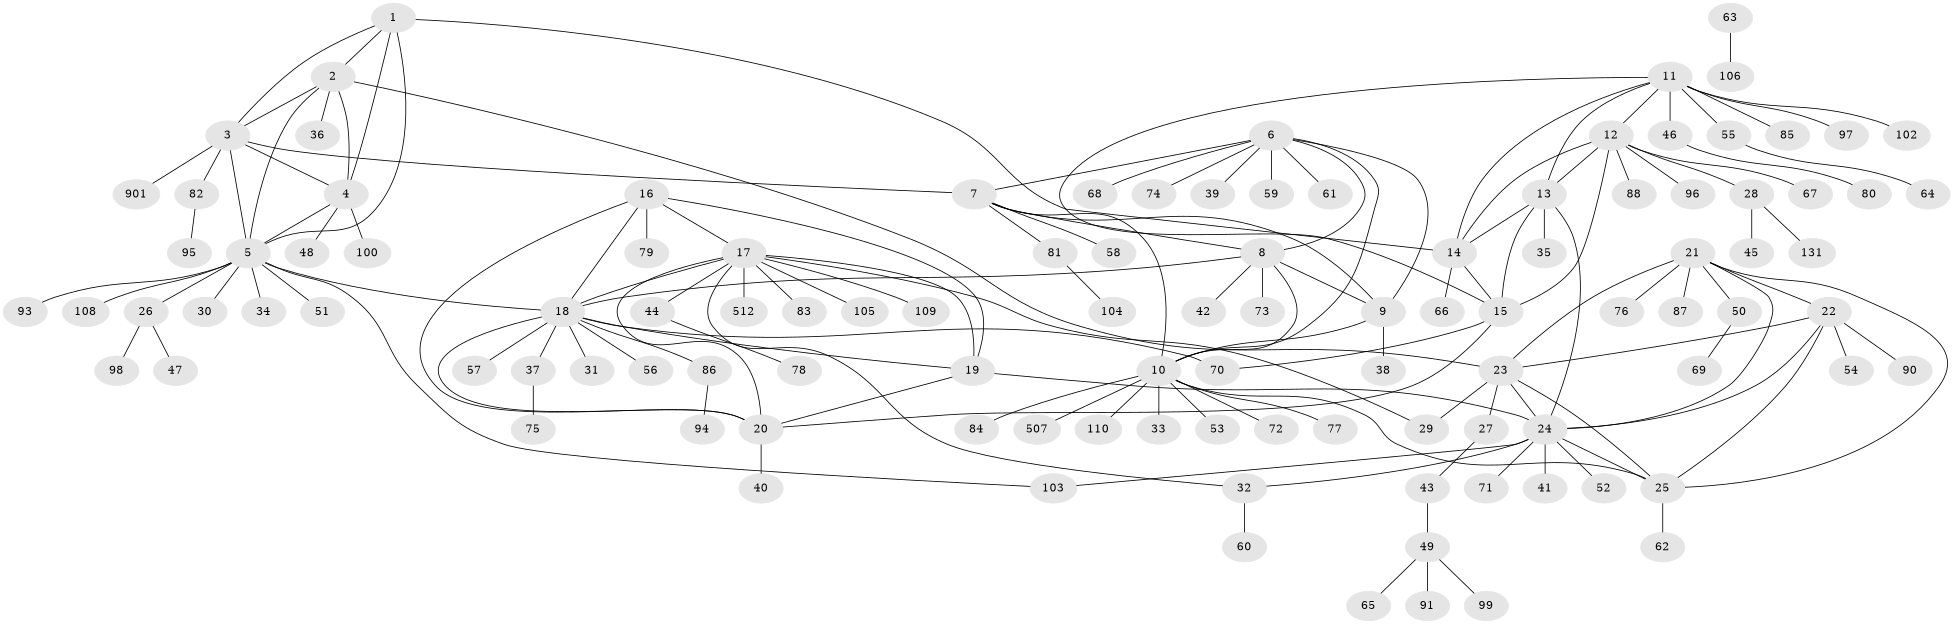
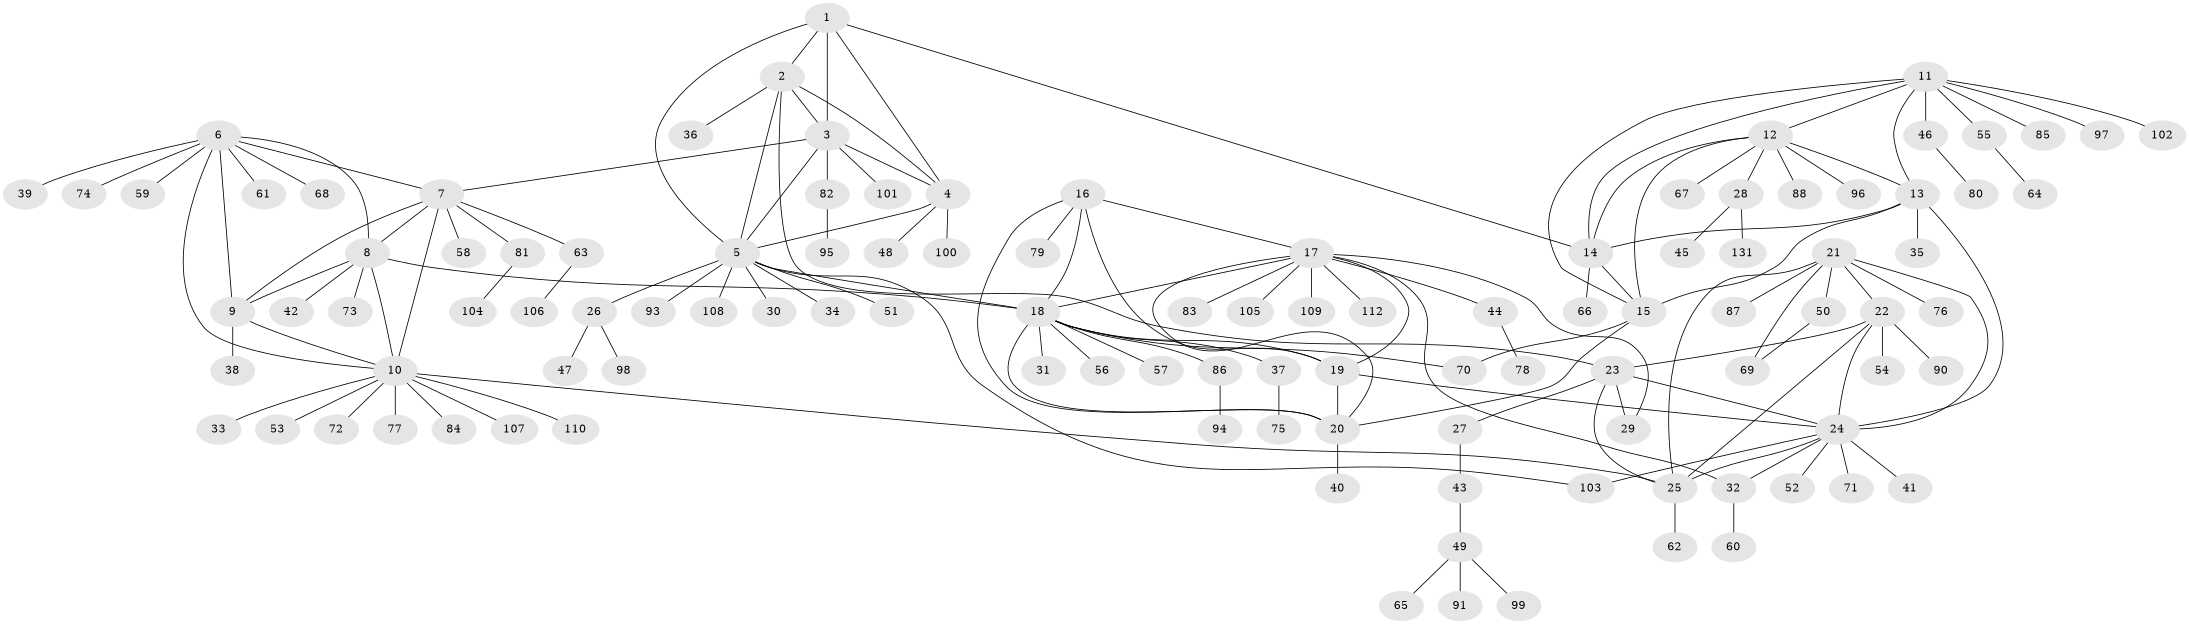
(136, 194) -> (888, 194)
none -> (513, 222)
(1588, 300) -> (1786, 309)
(744, 312) -> (1373, 312)
(1037, 430) -> (514, 430)
